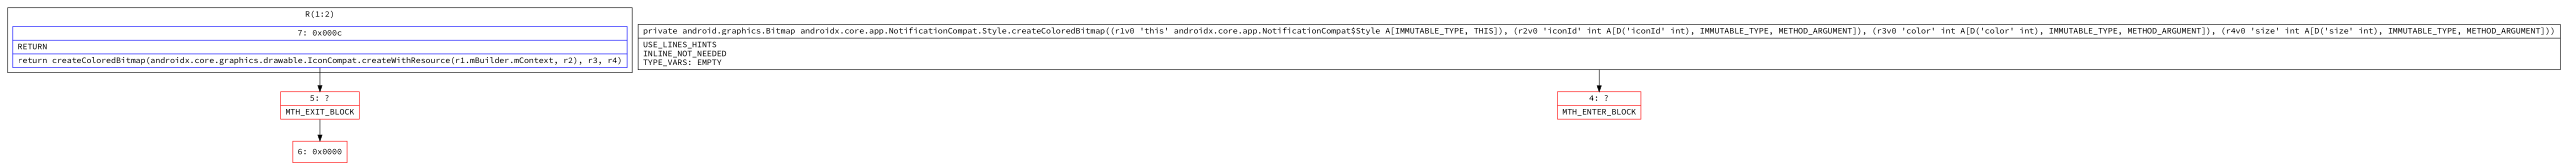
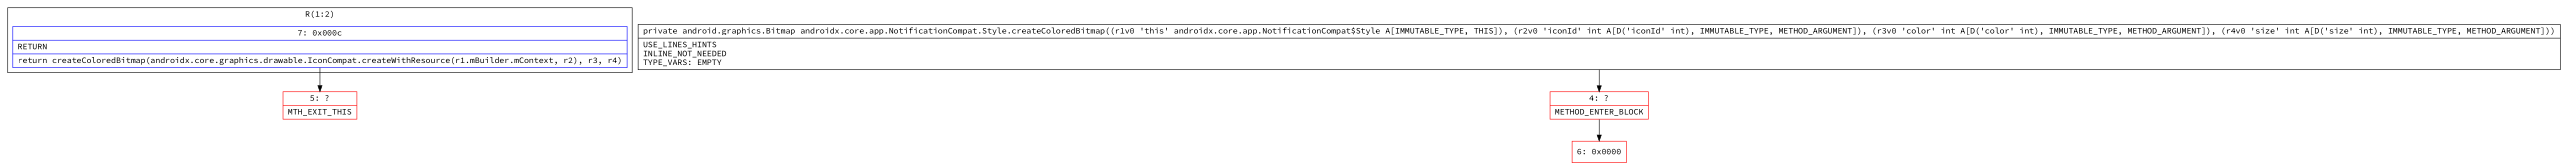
(320, 112) -> (320, 112)
(1599, 112) -> (1599, 112)
(320, 127) -> (1599, 127)
